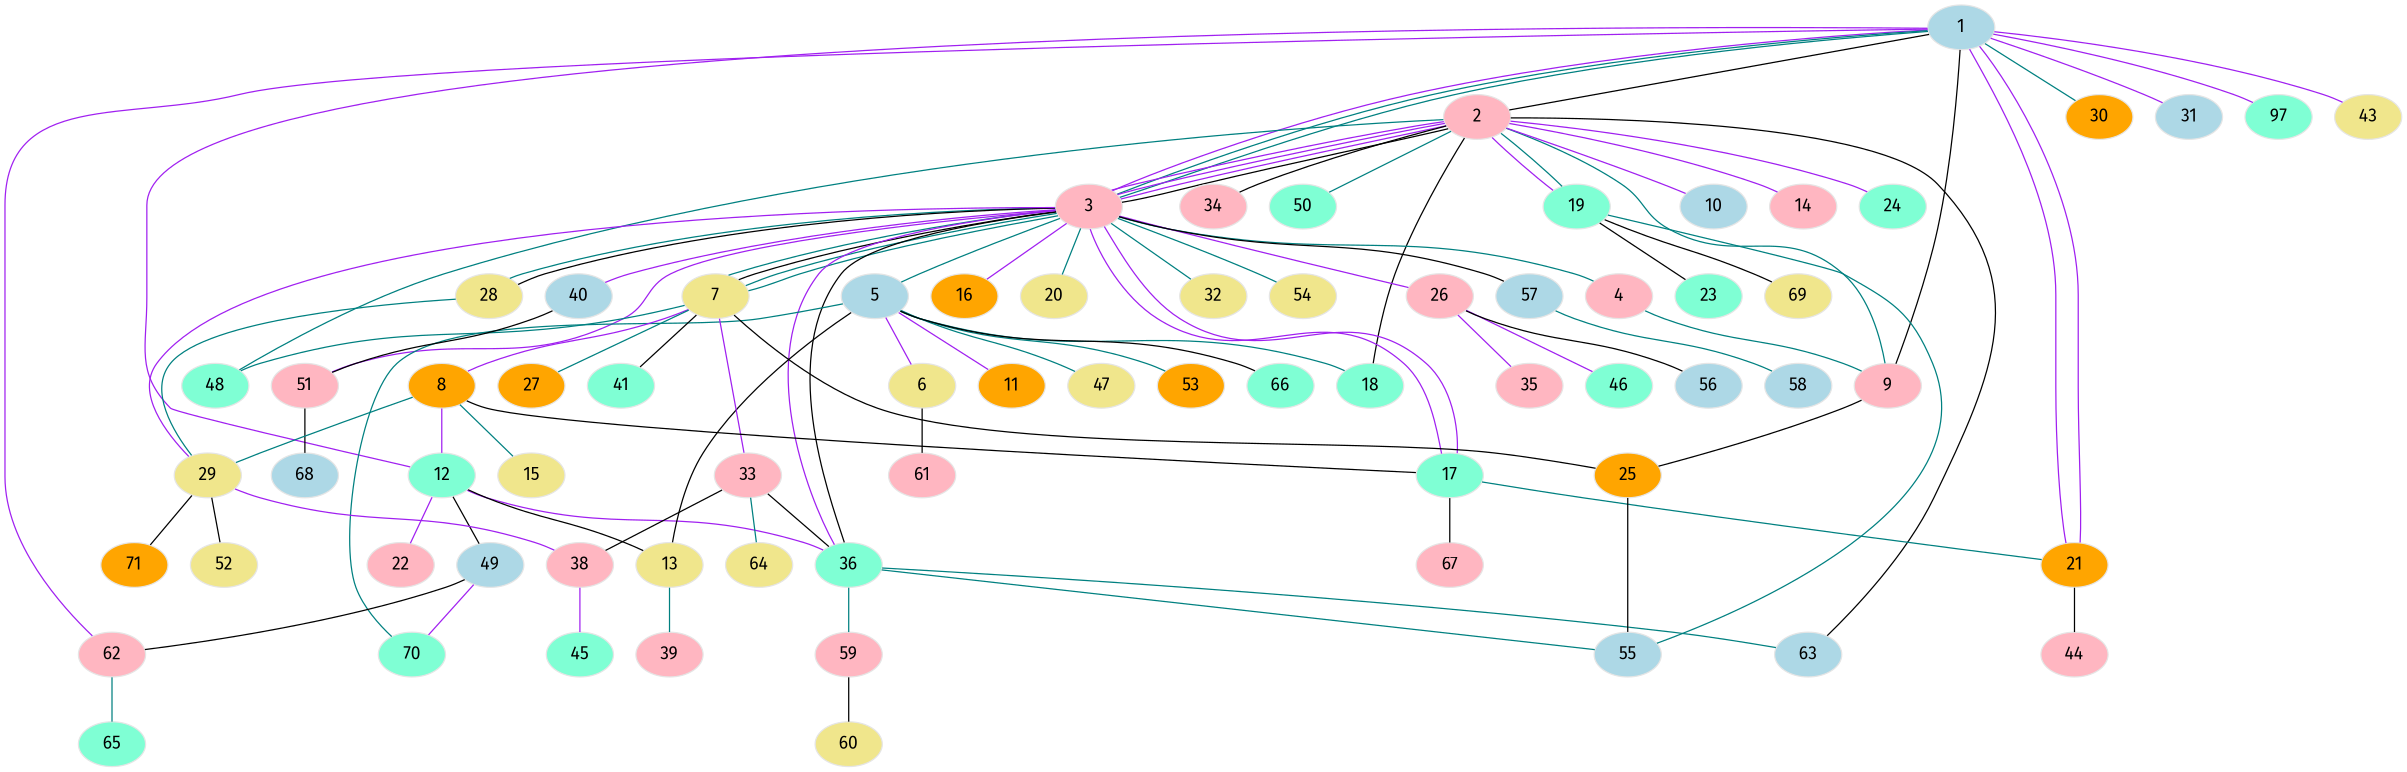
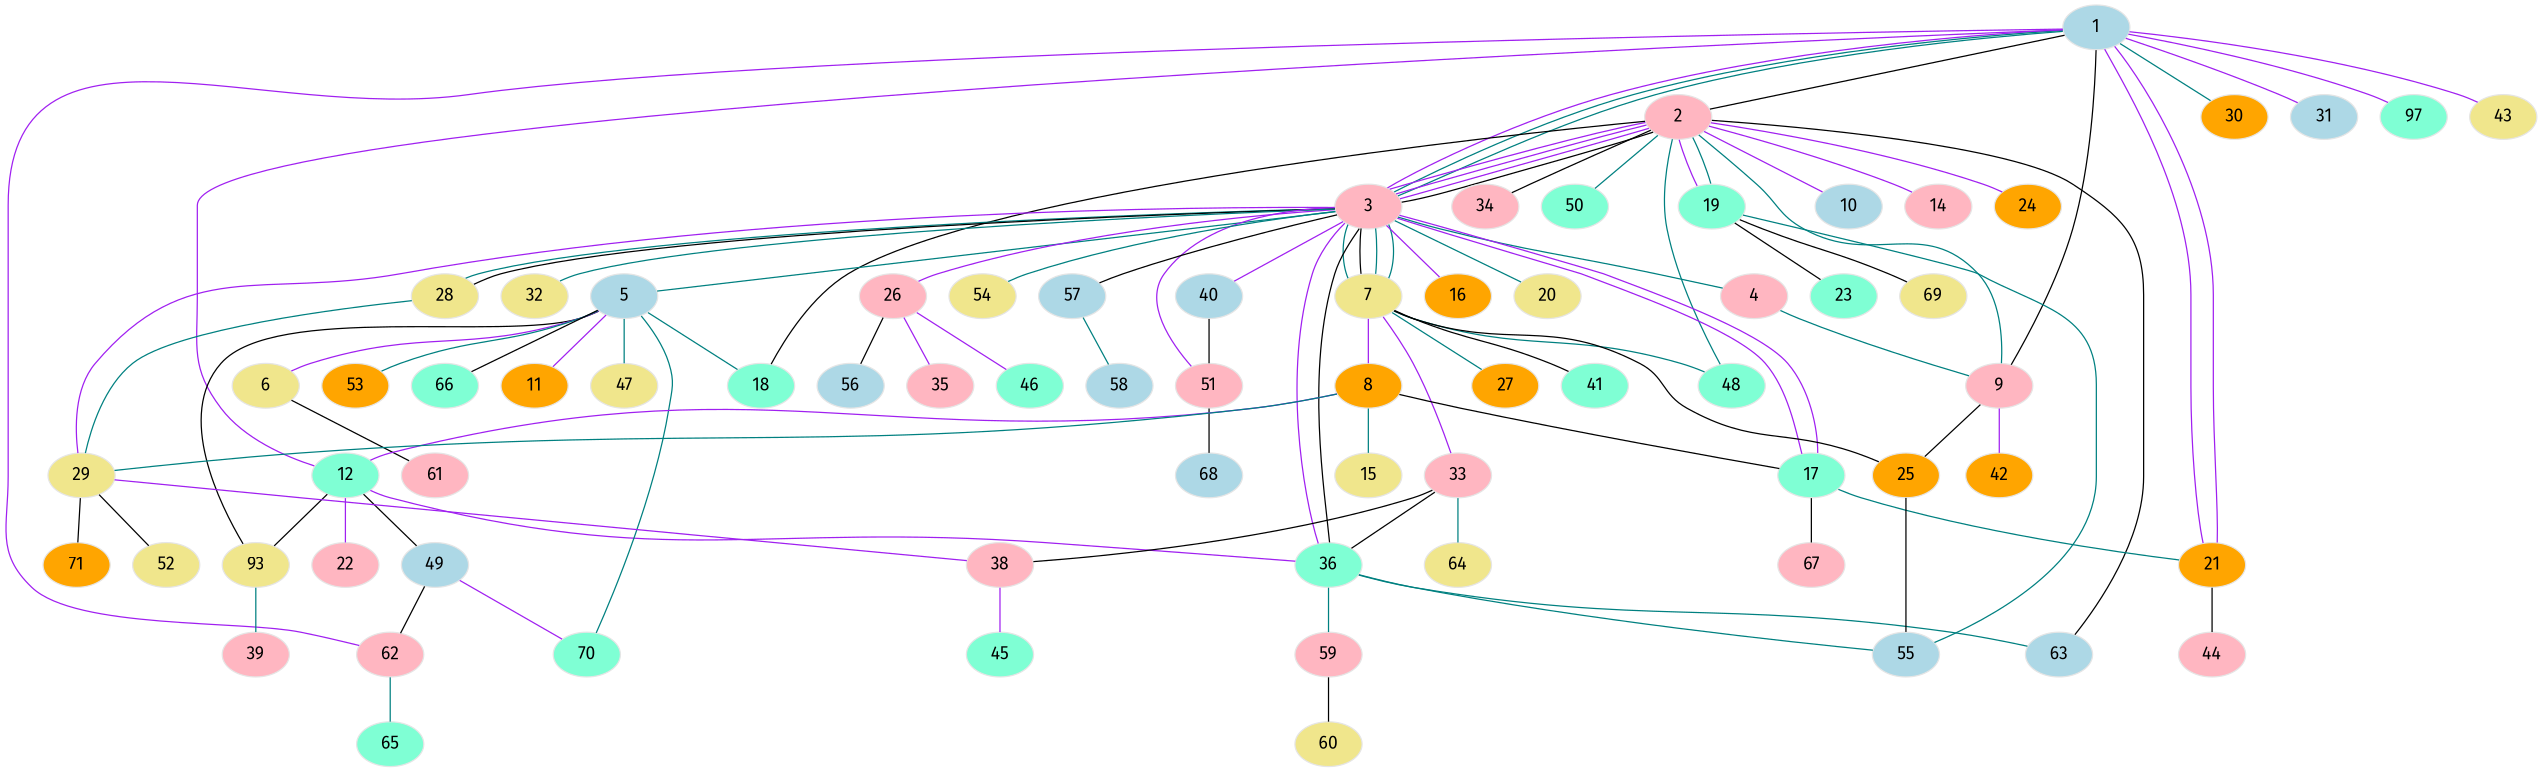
(1893, 207) -> (2028, 207)
none -> (1999, 475)
(670, 565) -> (256, 565)
